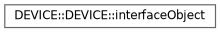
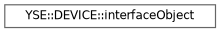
(110, 16) -> (110, 16)
